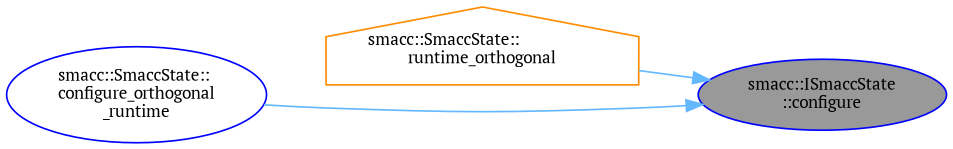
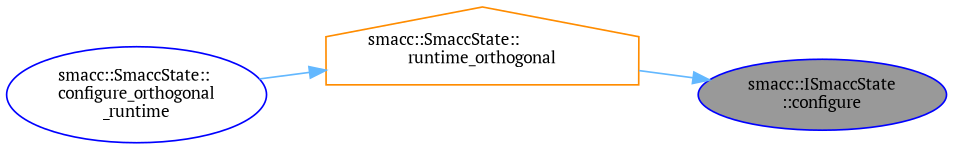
(475, 112) -> (284, 76)
